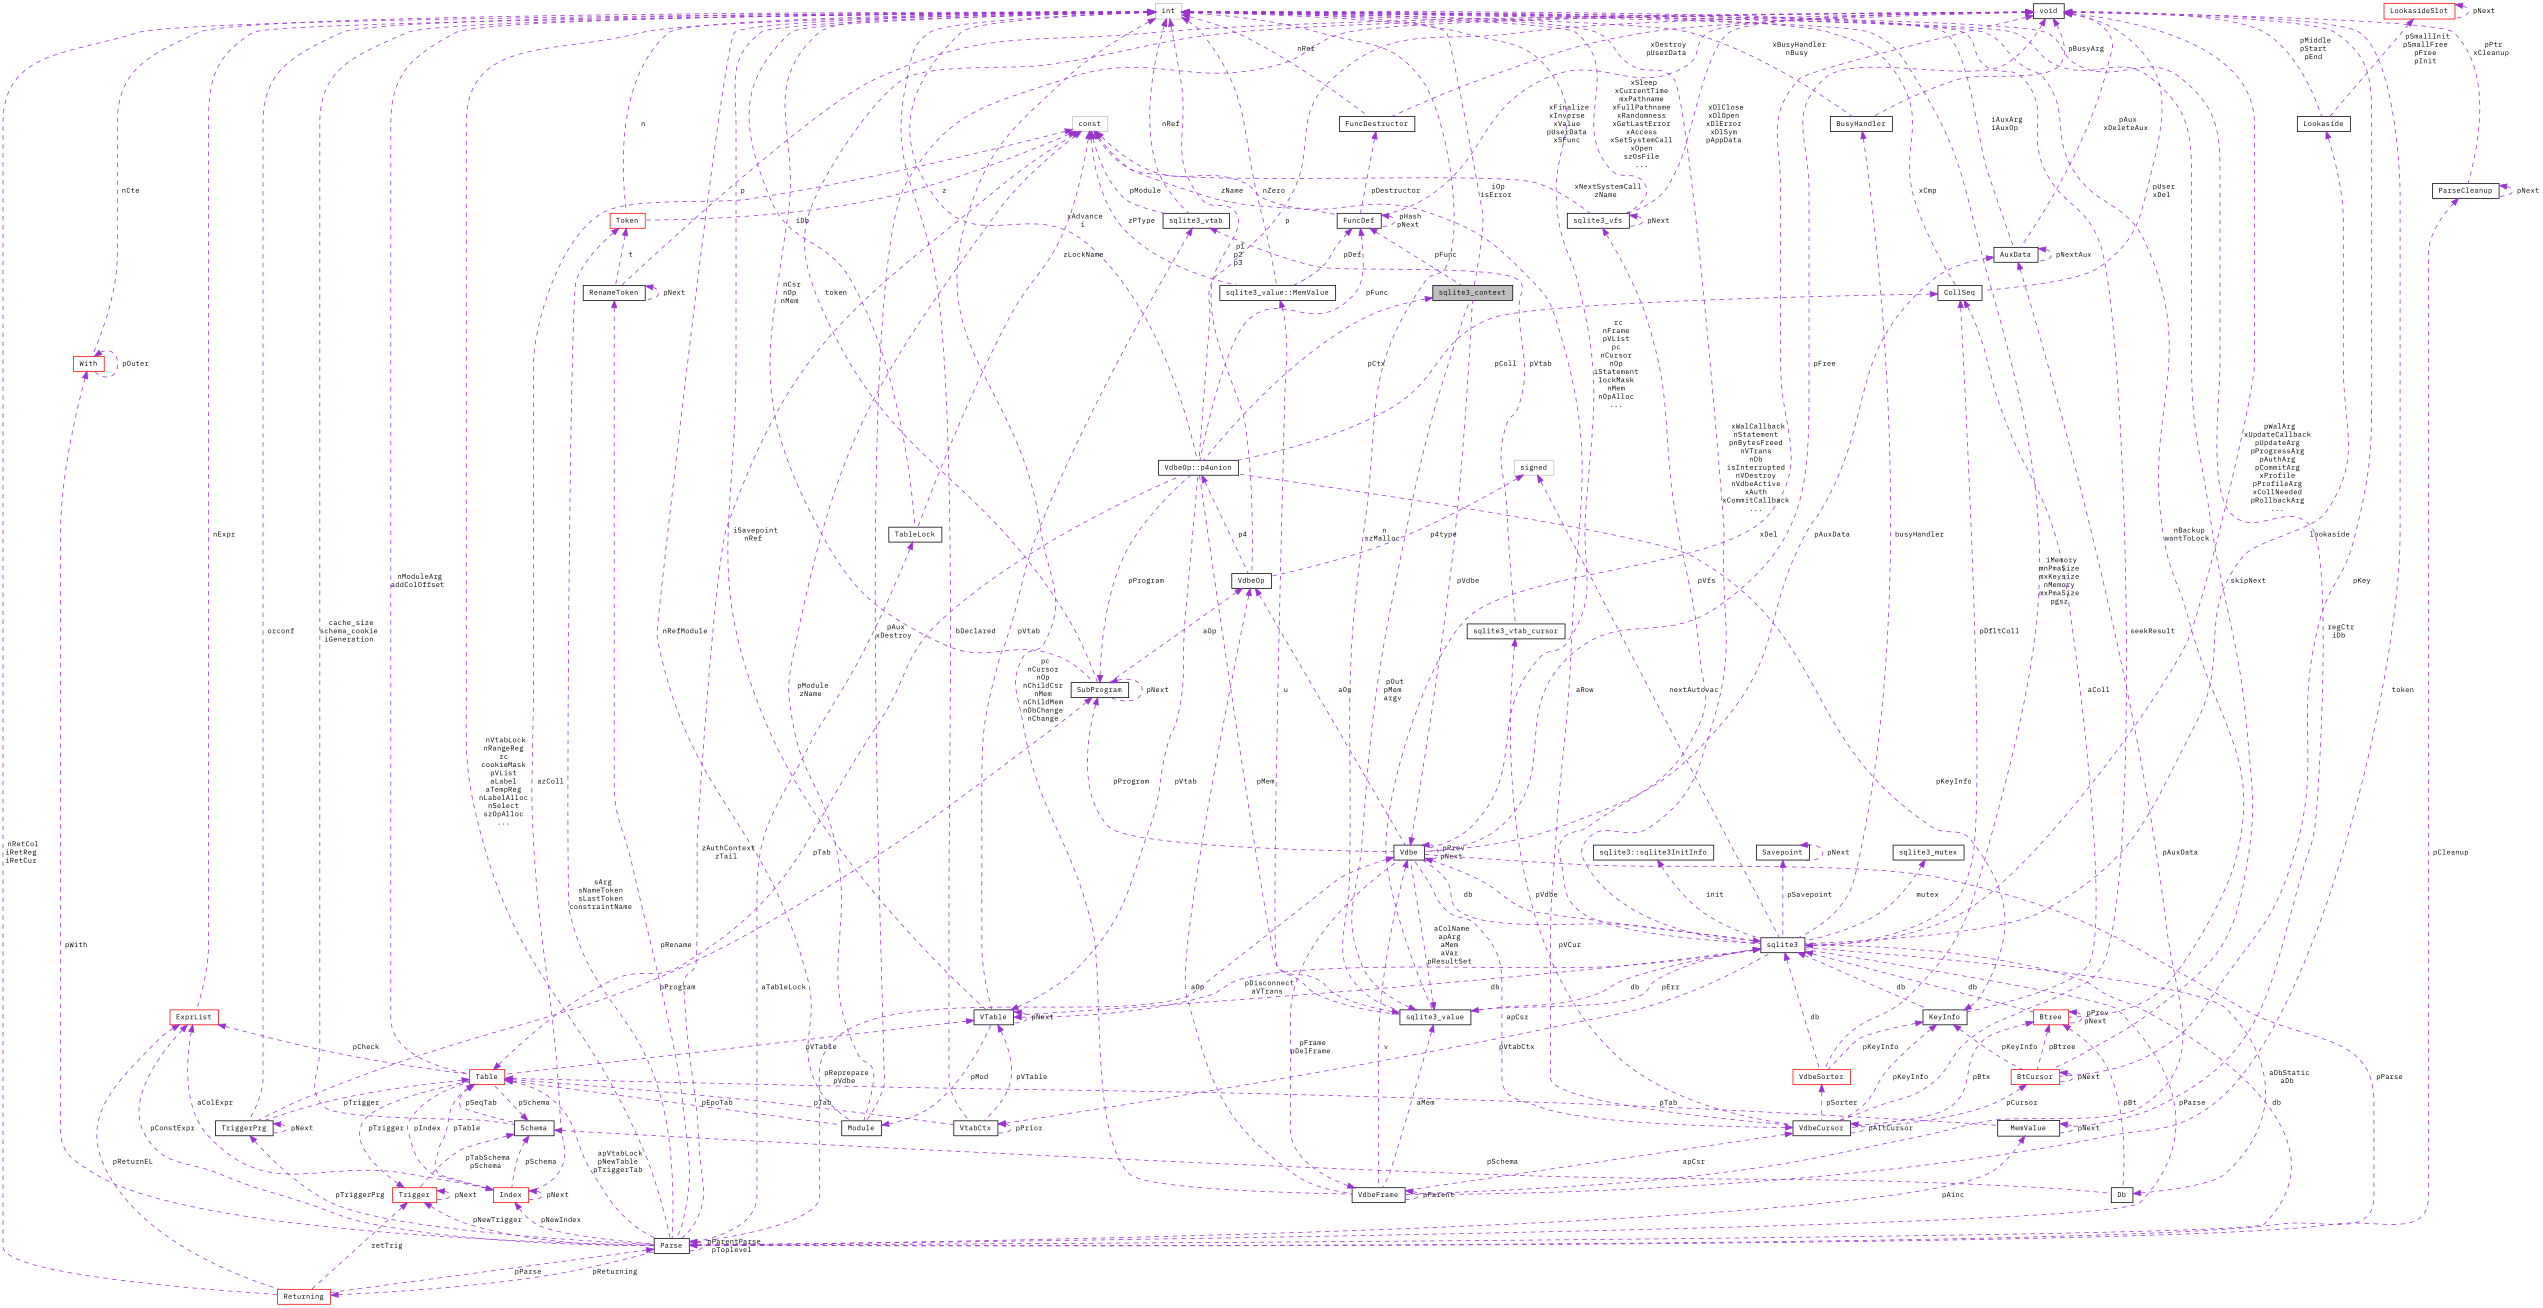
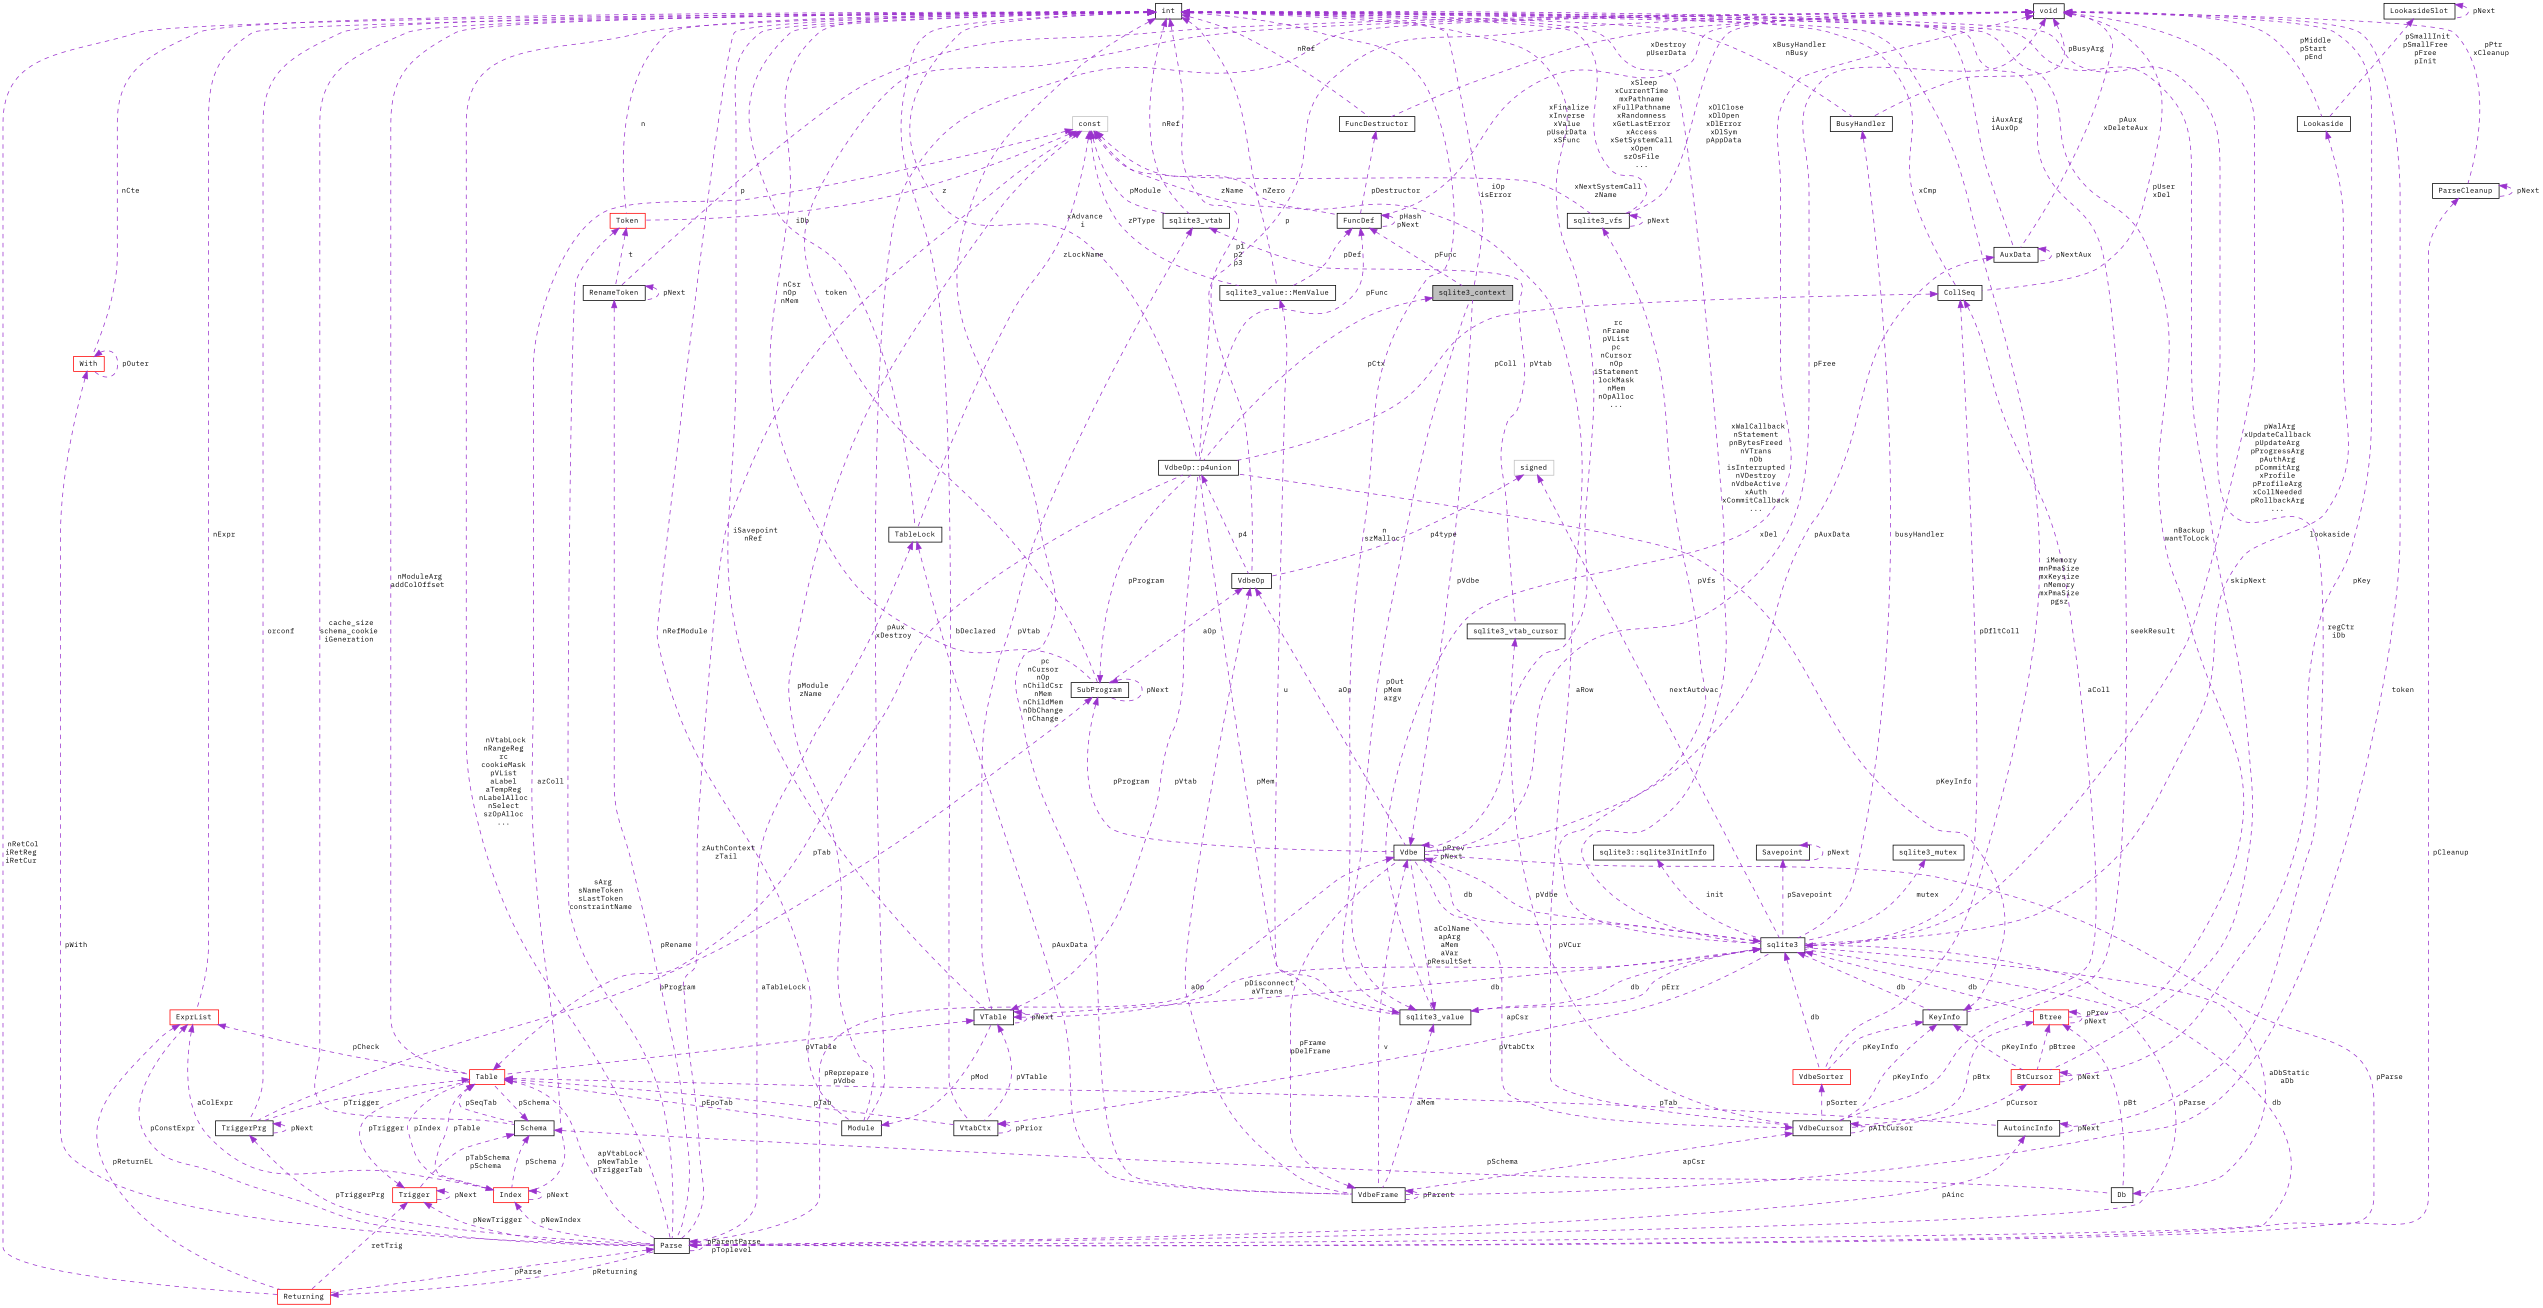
(1169, 11) -> (1169, 11)
(2420, 11) -> (2420, 11)
(2179, 1058) -> (1052, 981)
(2029, 1128) -> (2029, 1128)
